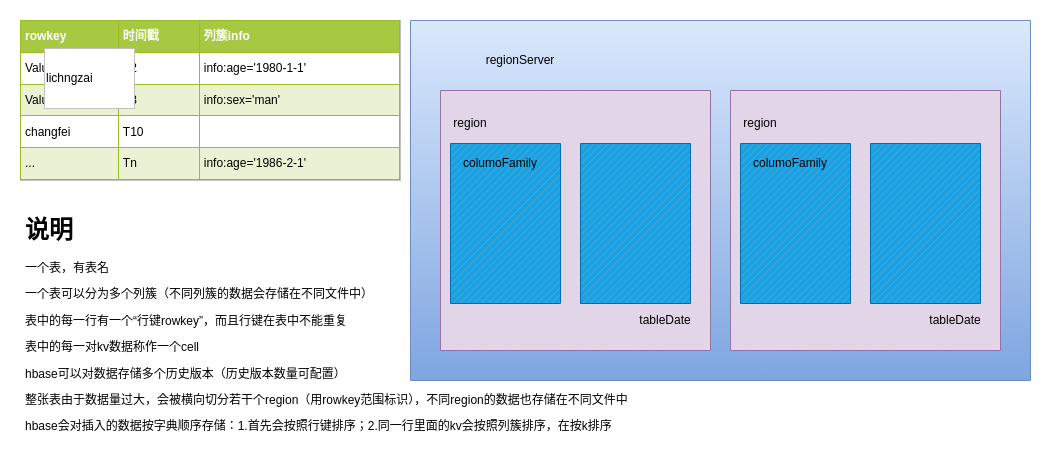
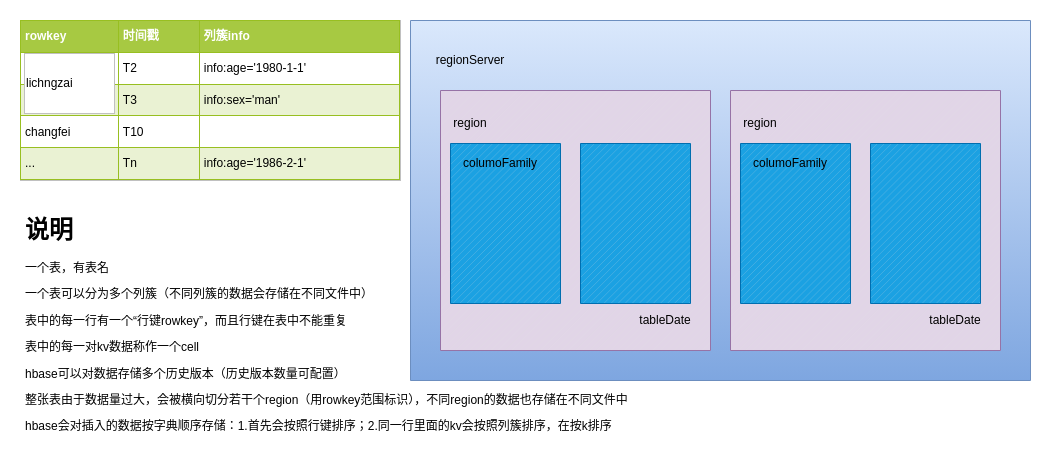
(521, 61) -> (471, 61)
(90, 79) -> (70, 84)
